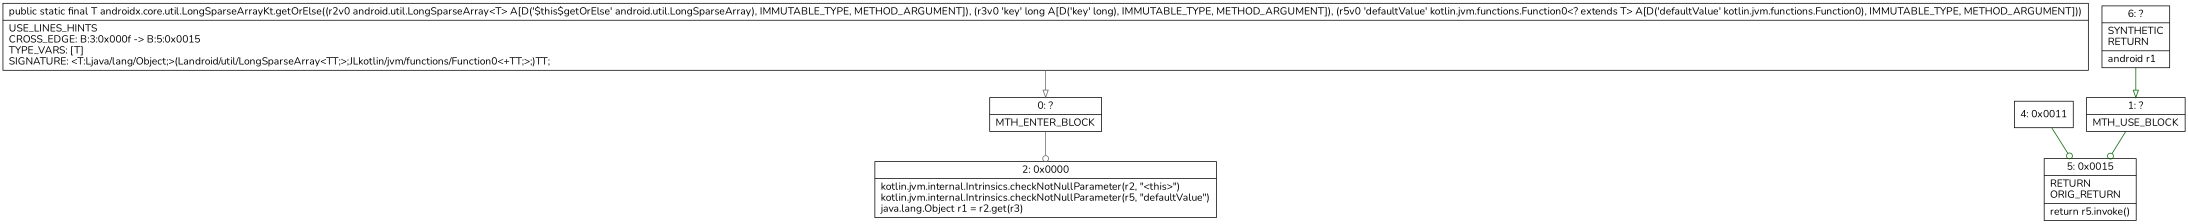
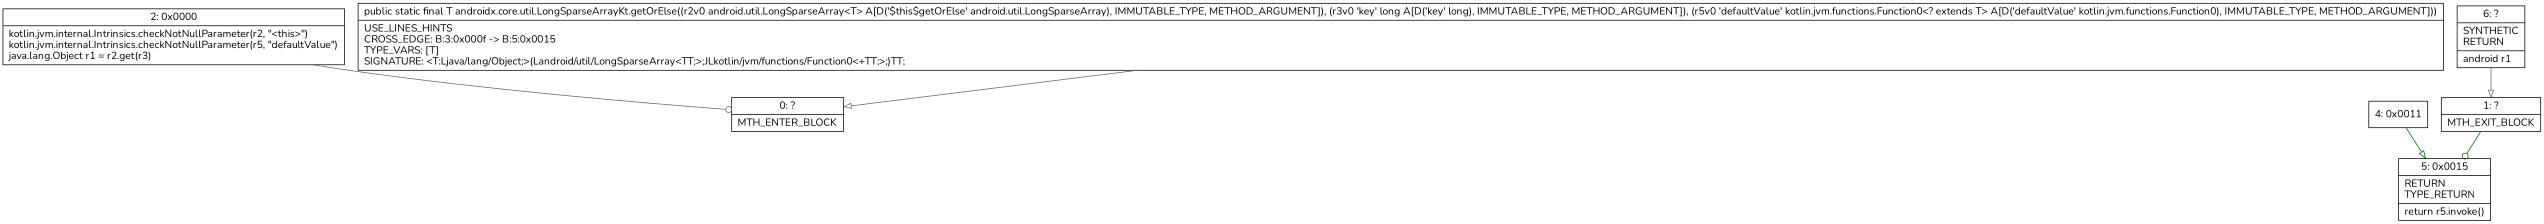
(2136, 79) -> (2491, 79)
(2136, 123) -> (2491, 123)
(2060, 141) -> (2414, 140)
(1046, 144) -> (519, 91)
(2086, 195) -> (2440, 195)
